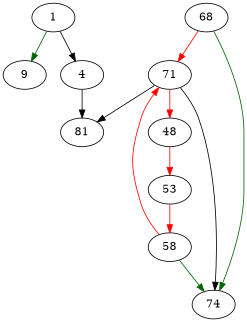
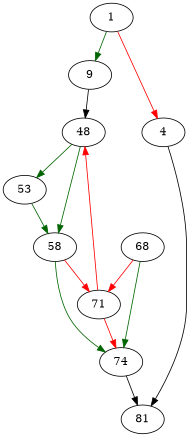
(66, 43) -> (136, 71)
none -> (87, 100)
(129, 102) -> (130, 387)
(170, 157) -> (57, 158)
(213, 182) -> (109, 330)
none -> (70, 186)
(170, 215) -> (38, 215)
